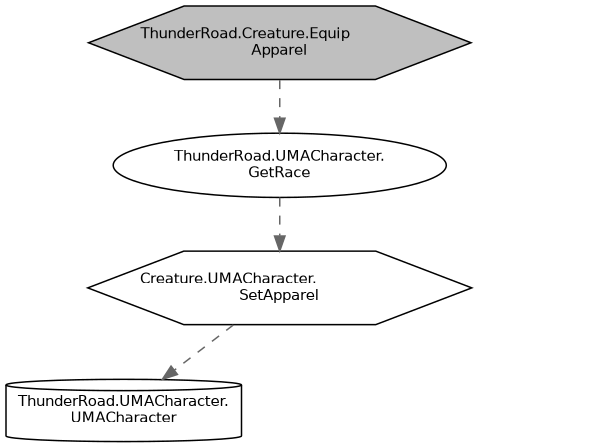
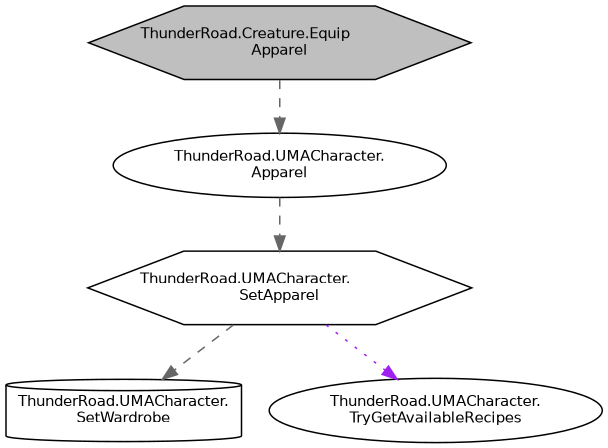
(280, 165) -> (280, 165)
(280, 288) -> (280, 288)
(124, 410) -> (124, 410)
none -> (436, 410)
